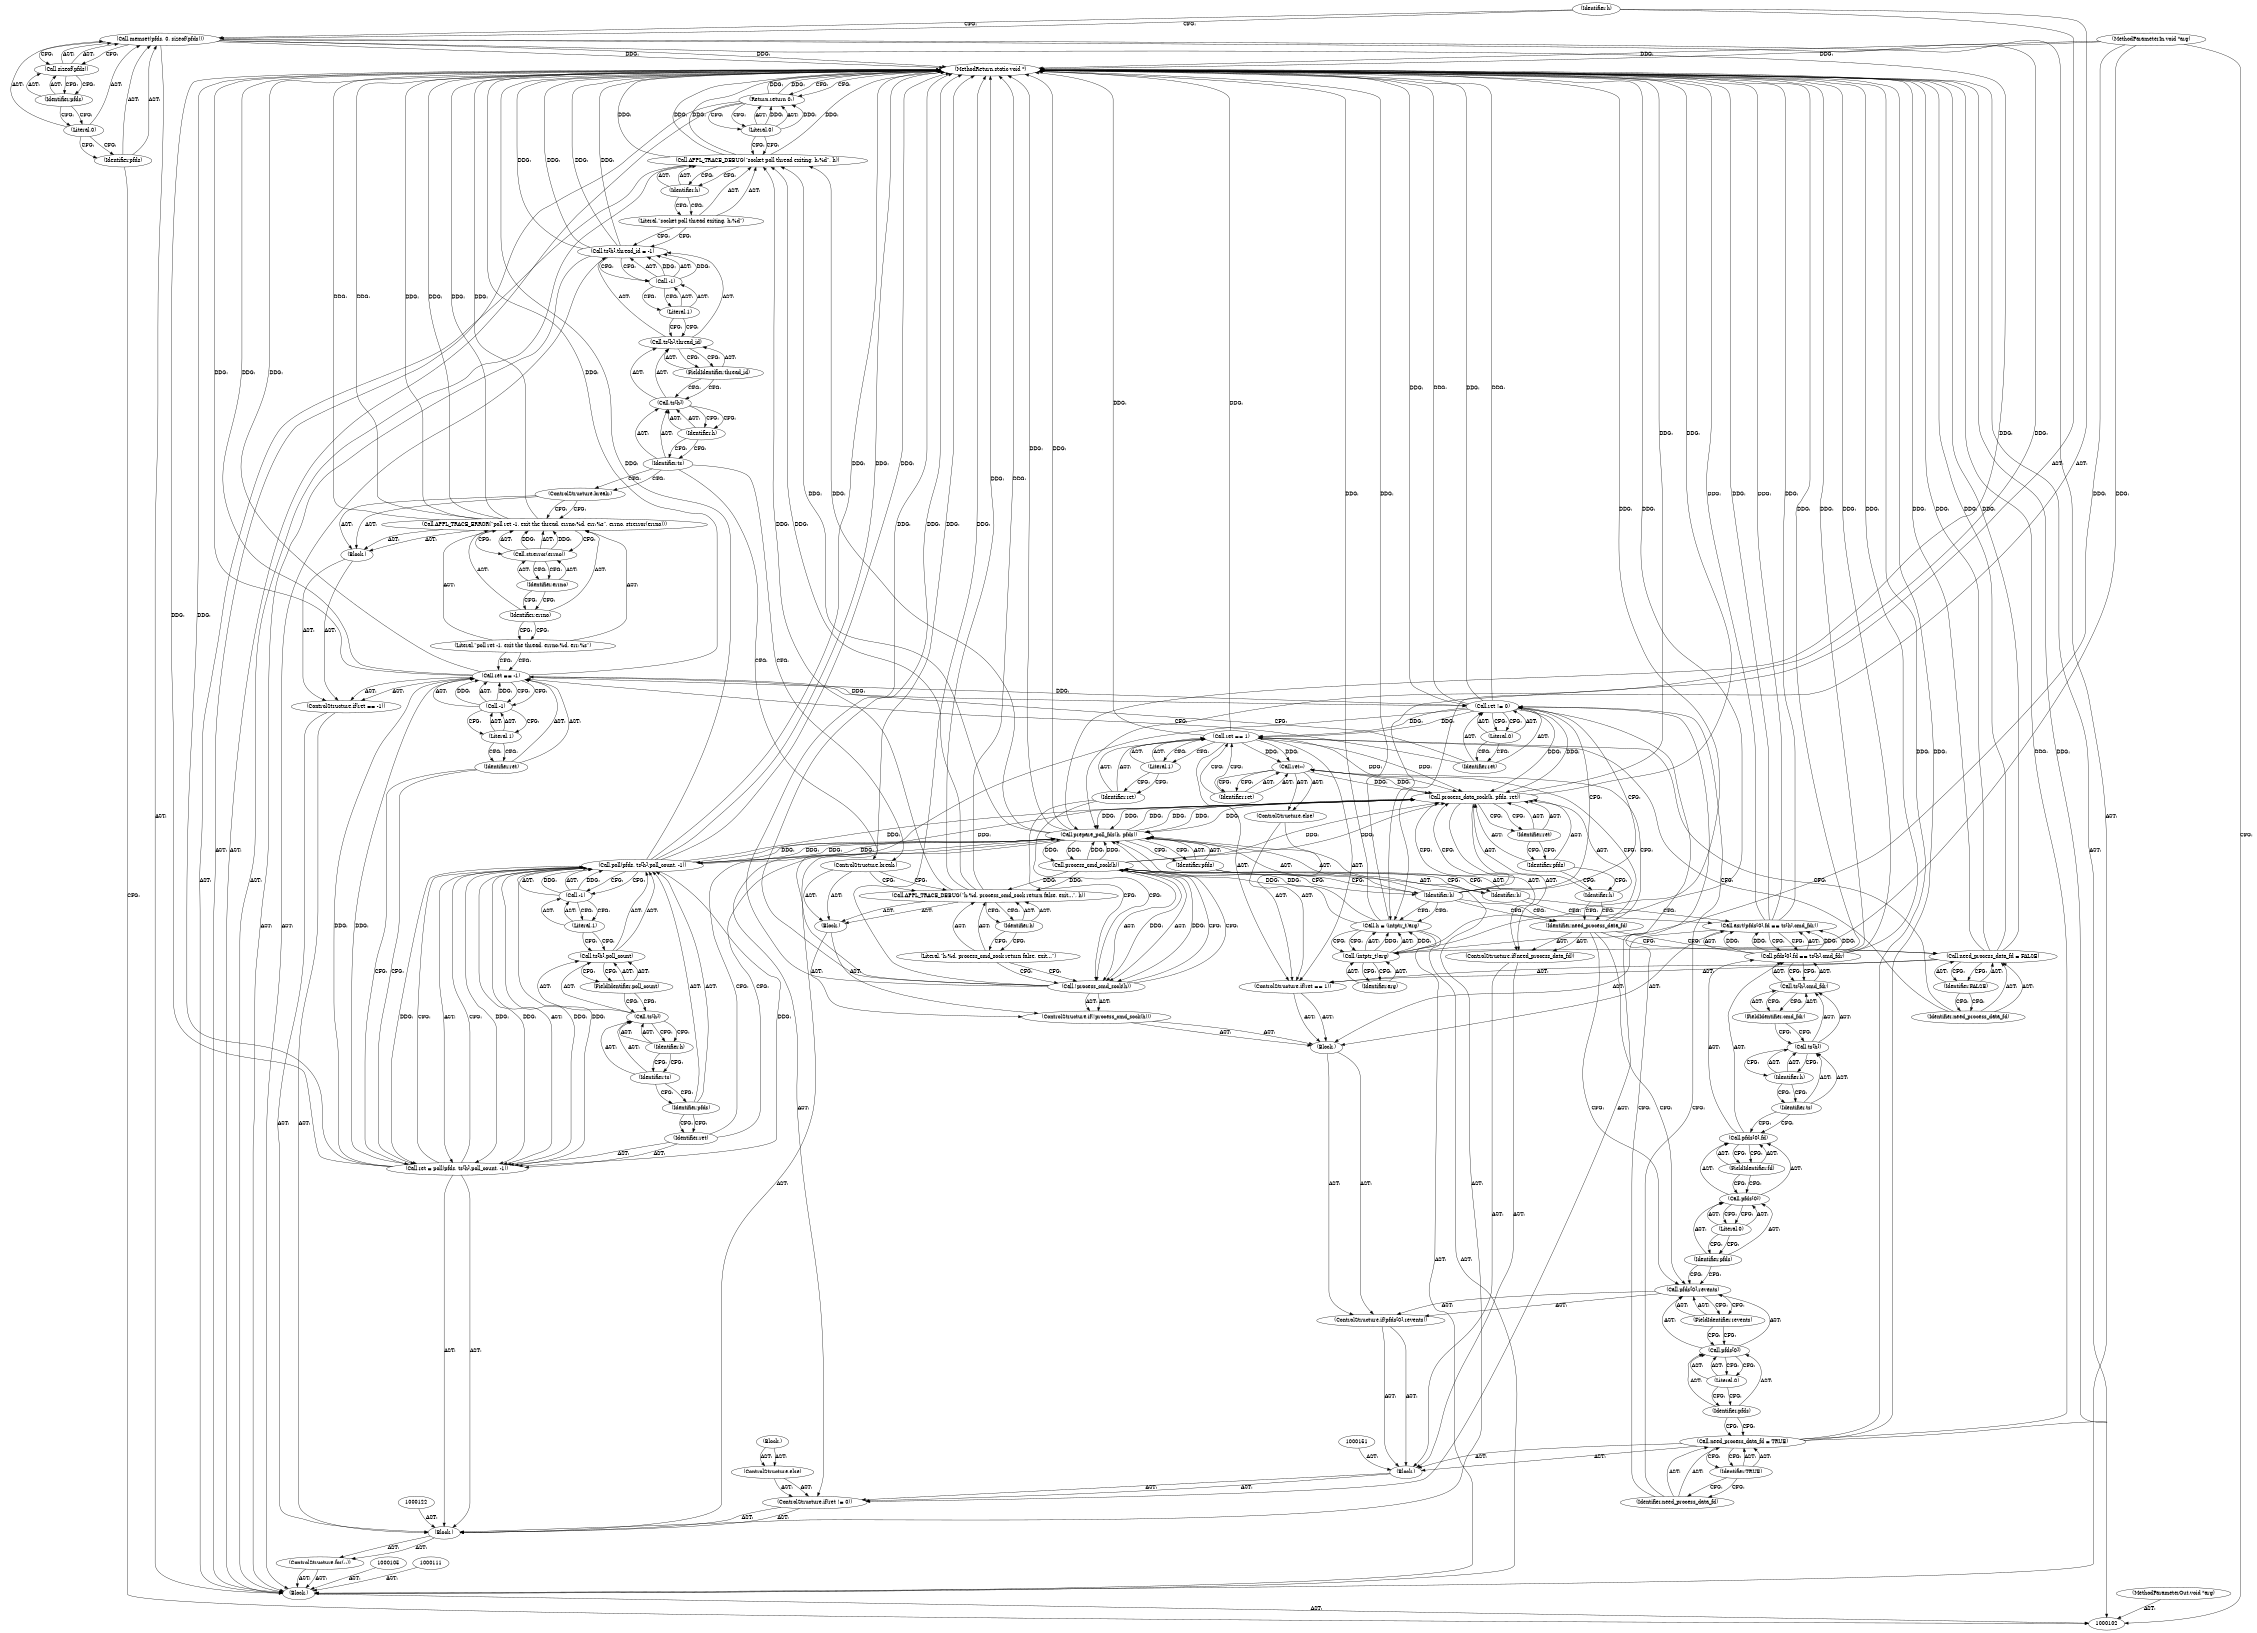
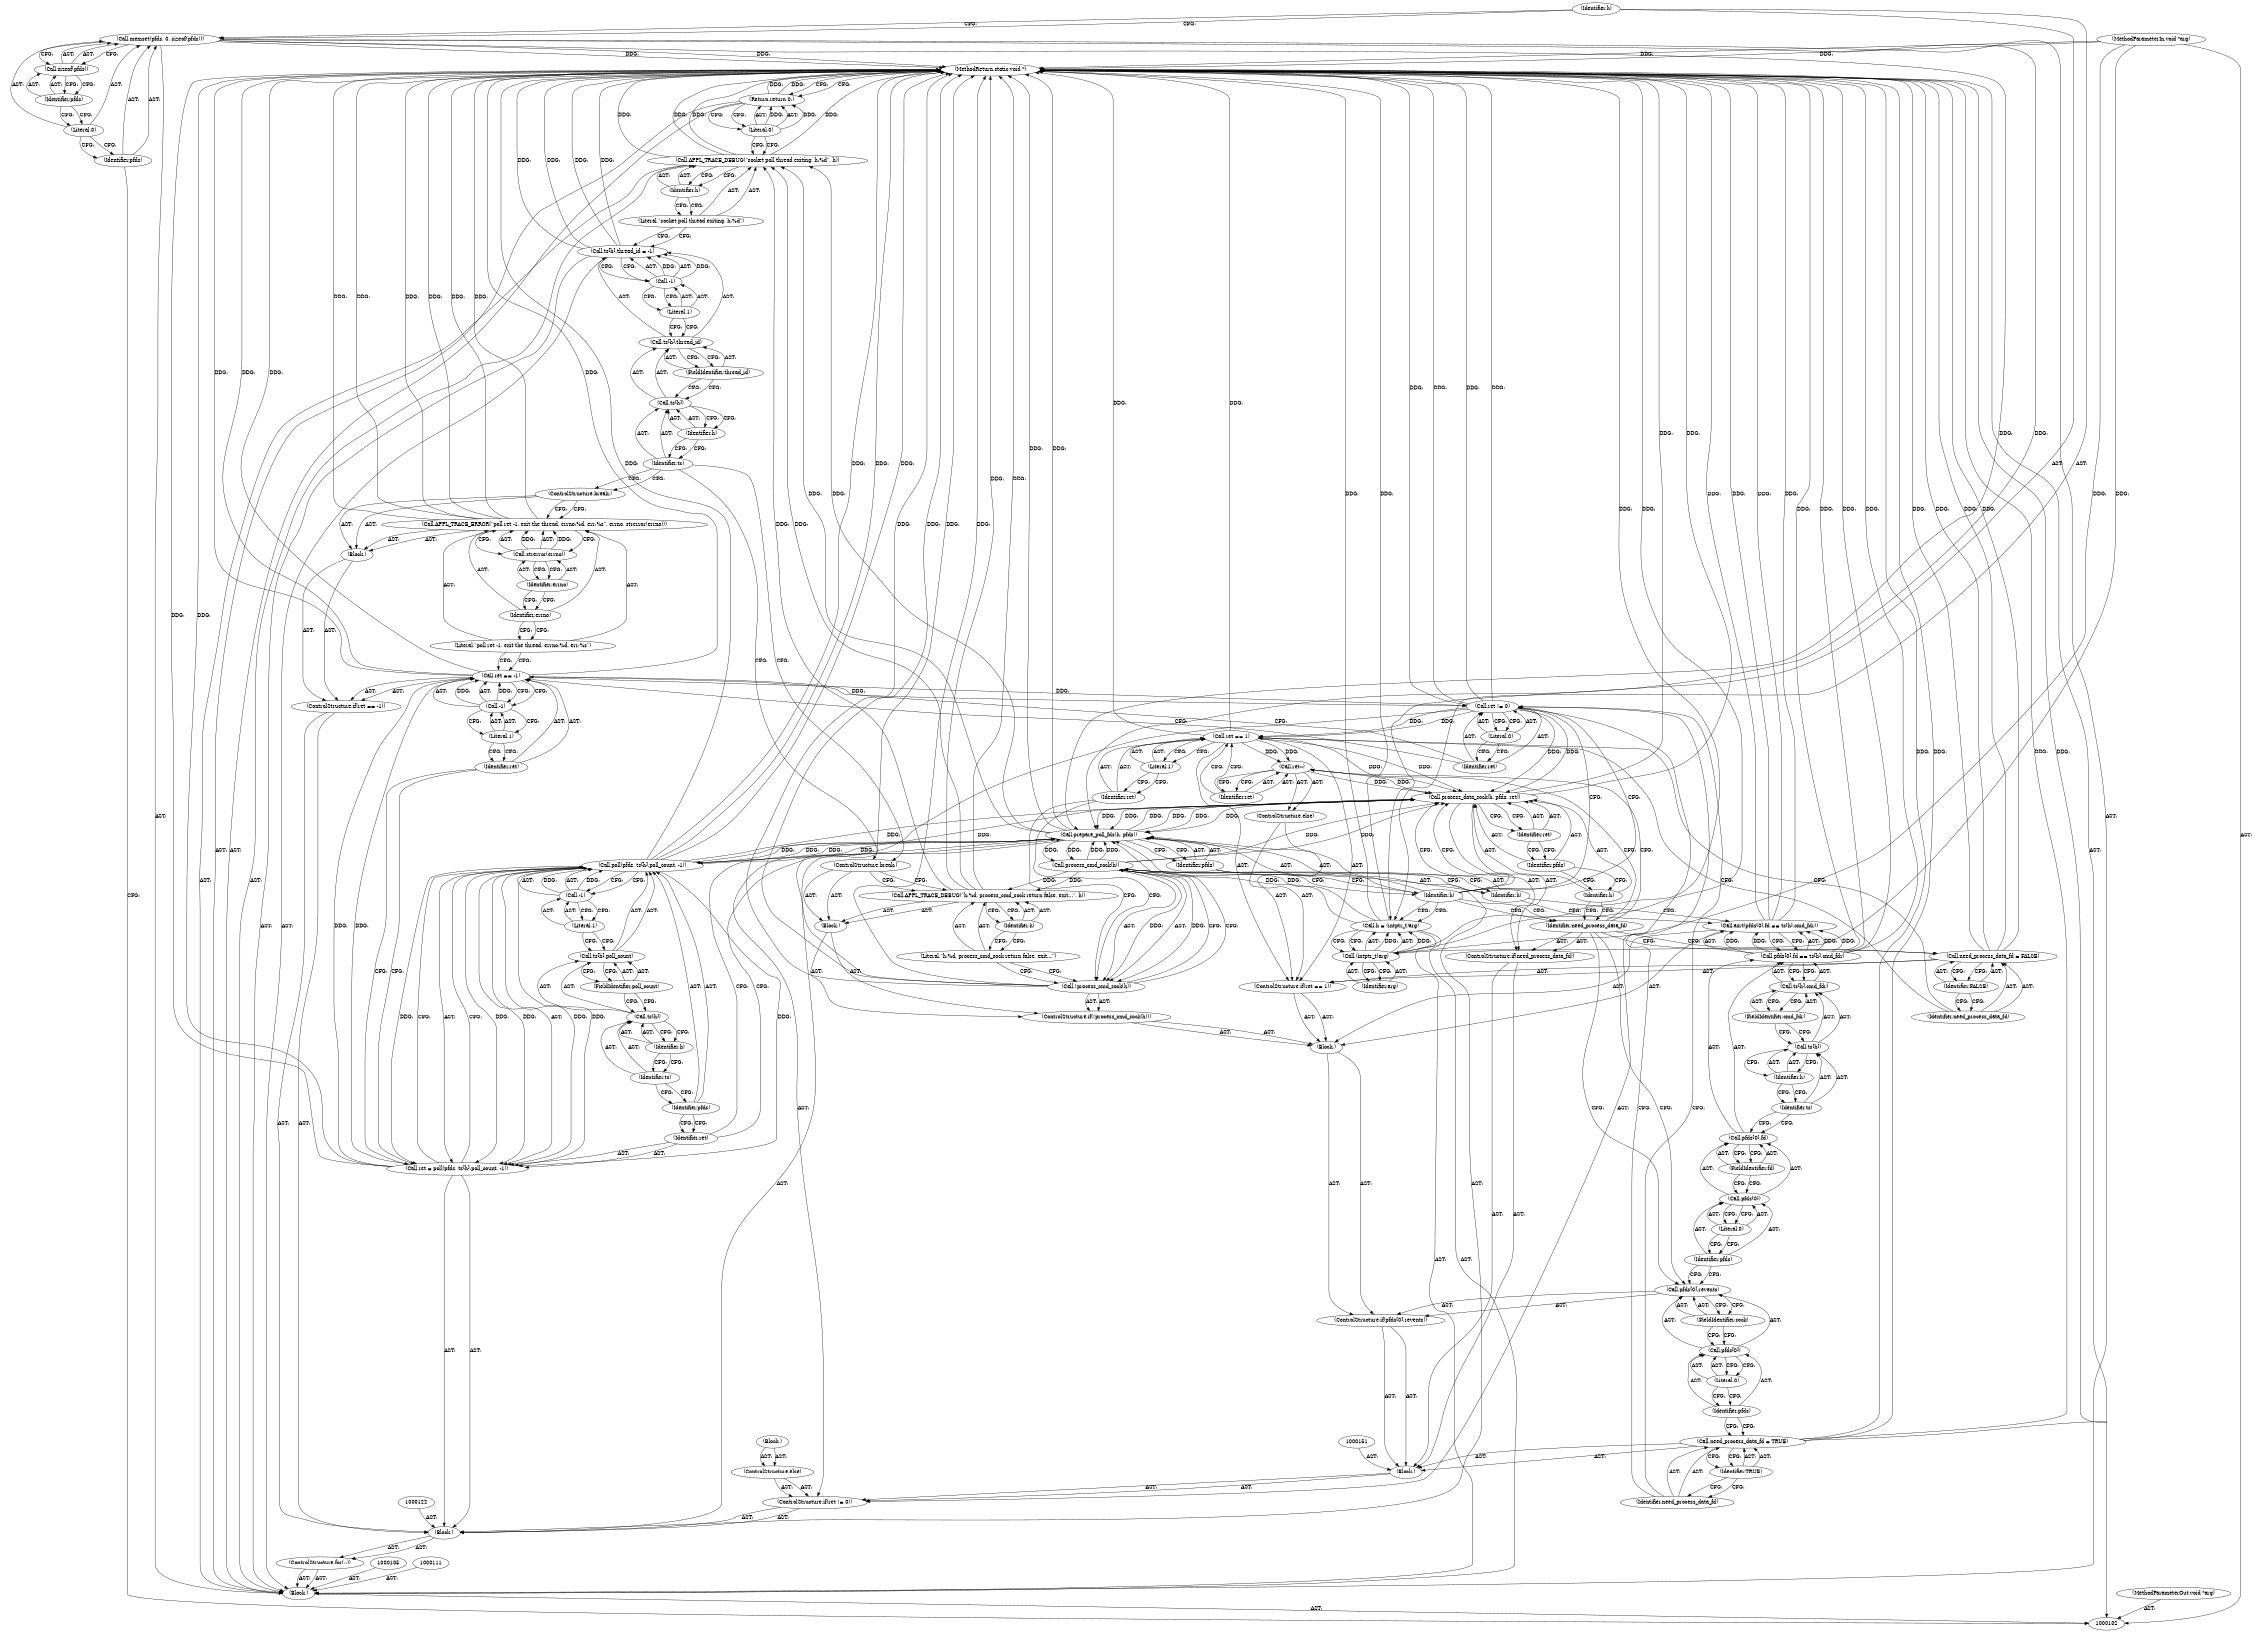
(2247, 835) -> (2247, 835)
(1723, 1321) -> (1723, 1321)
